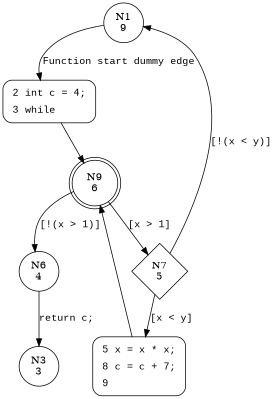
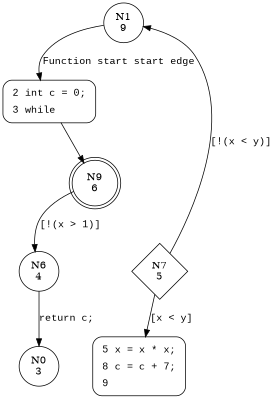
(119, 61) -> (119, 61)
(56, 93) -> (56, 93)
(126, 225) -> none
(117, 275) -> none
(39, 366) -> (39, 366)
